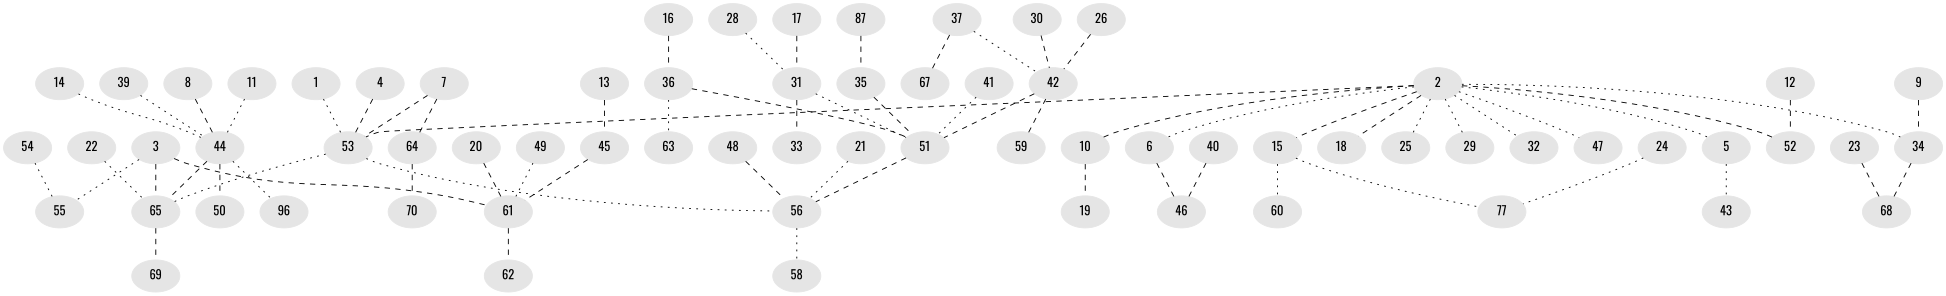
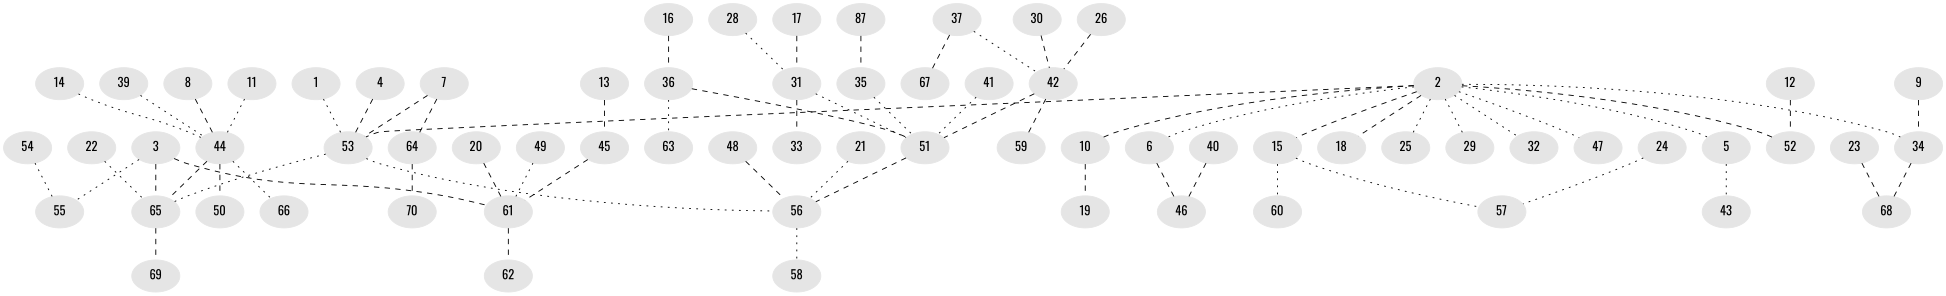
(893, 116) -> (893, 116)
(284, 212) -> (284, 212)
(1502, 212) -> (1502, 212)
